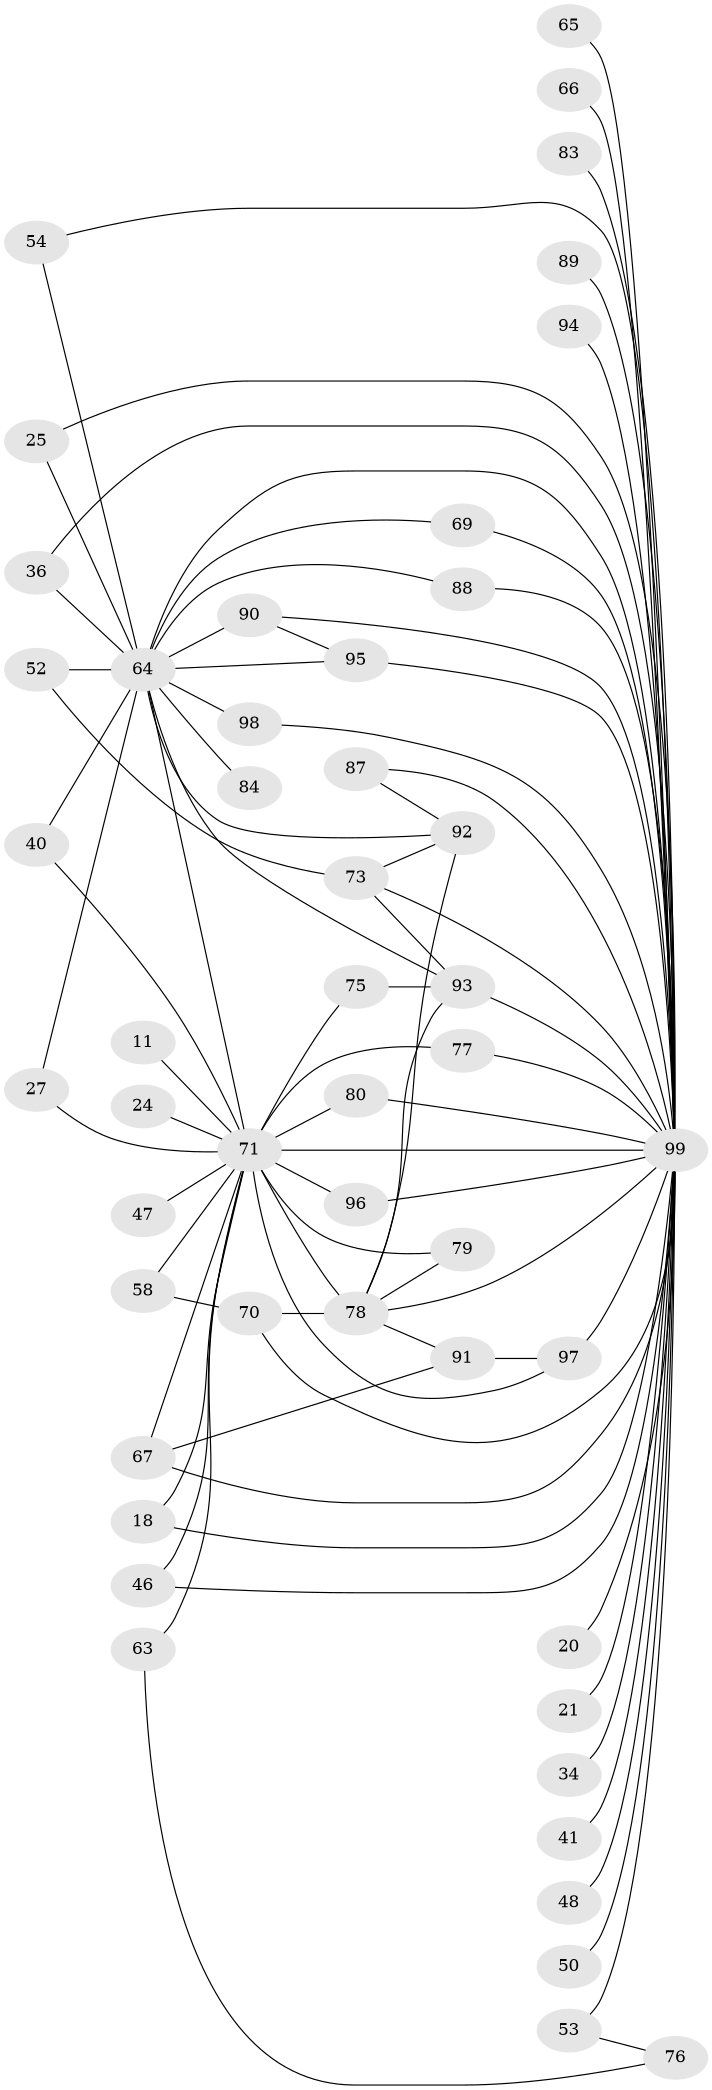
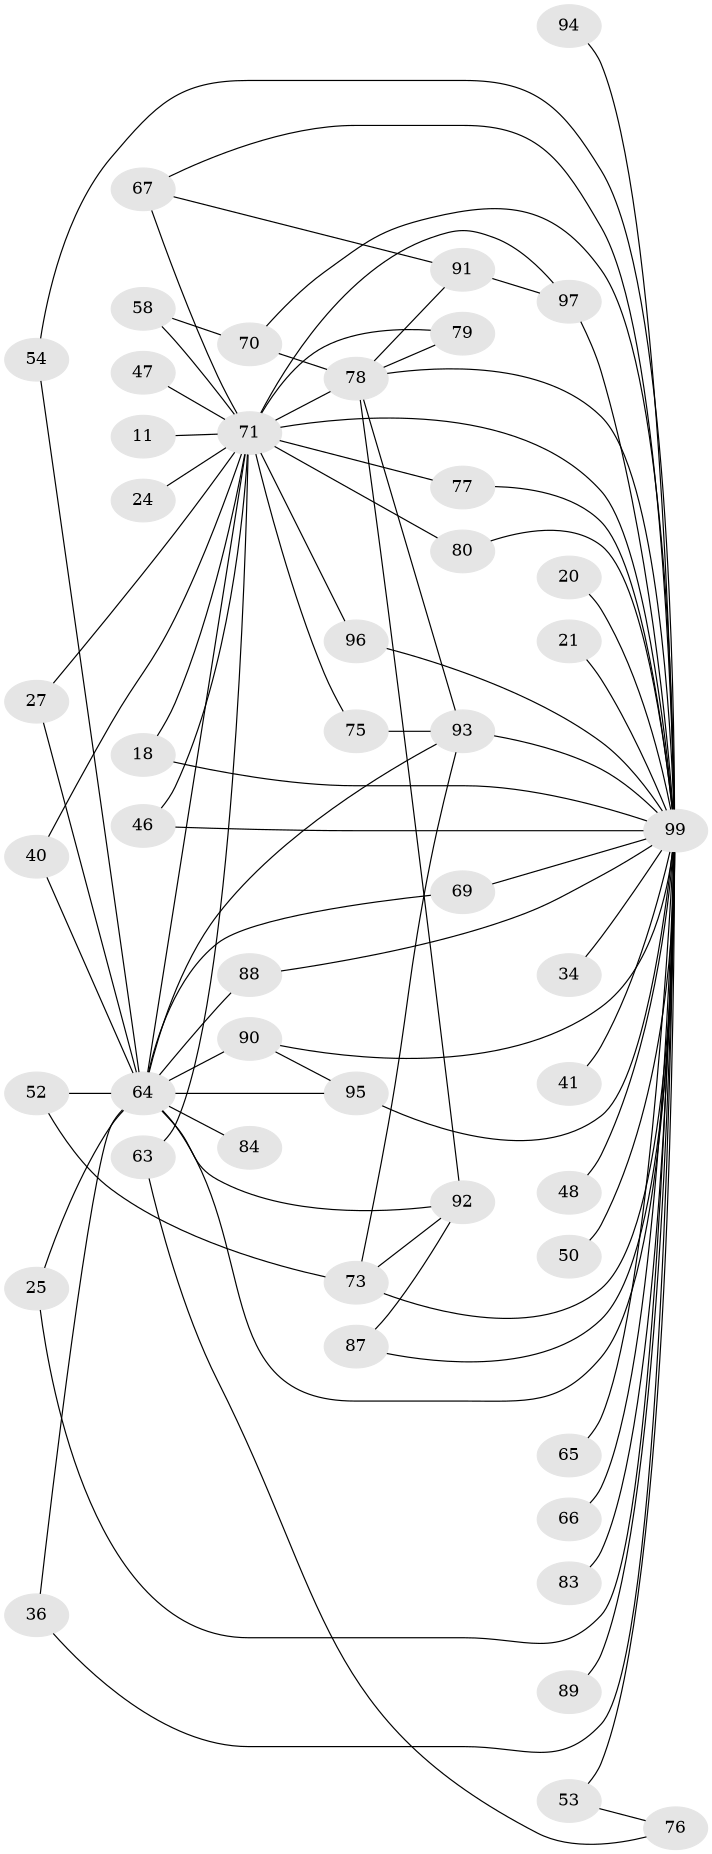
(250, 724) -> none
